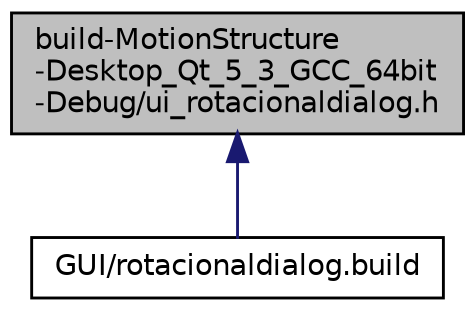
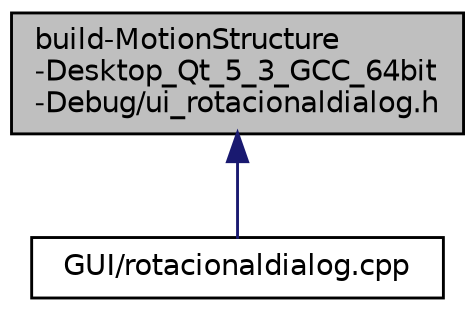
(238, 268) -> (238, 268)
